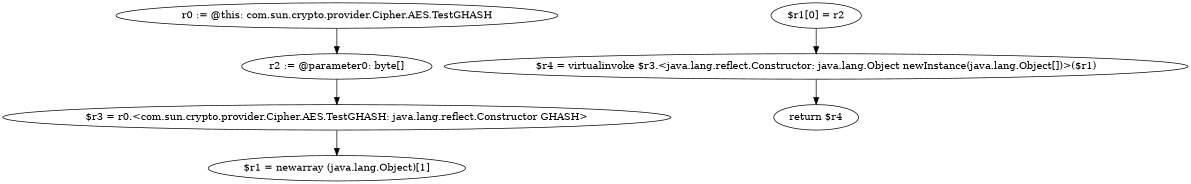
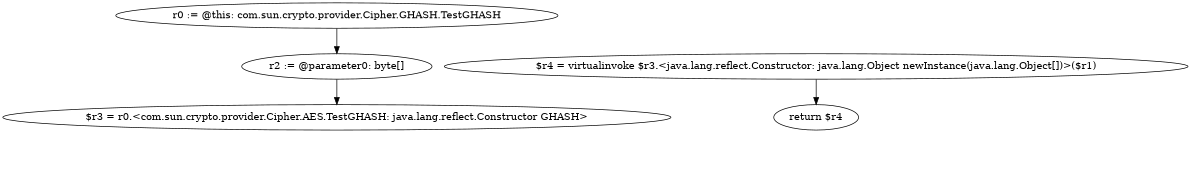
(337, 16) -> (337, 16)
(816, 16) -> none
(337, 168) -> none
